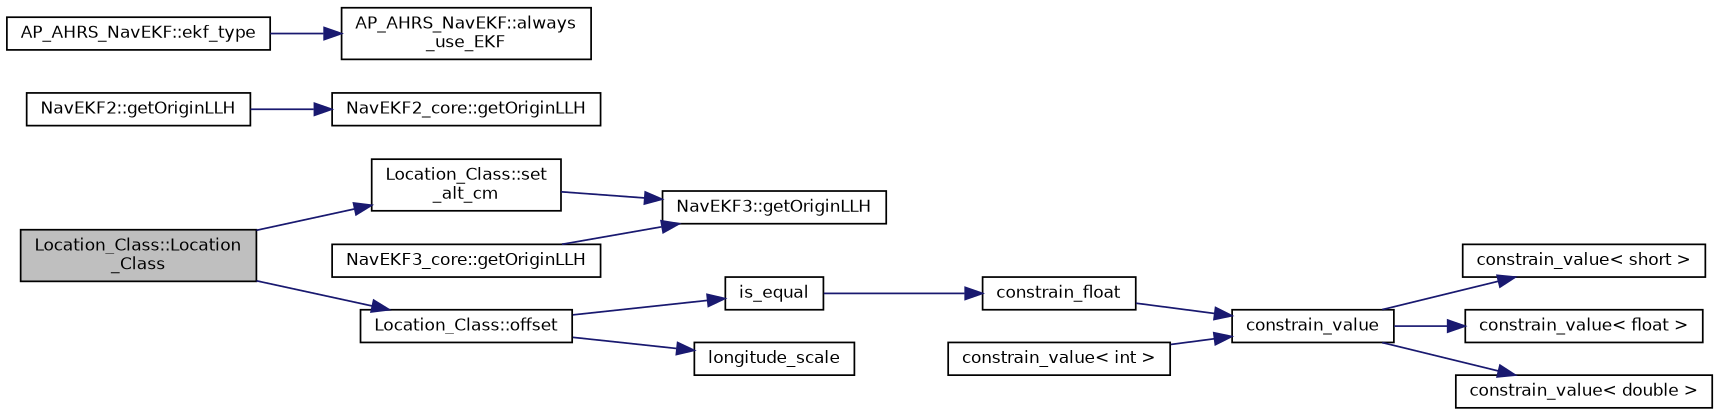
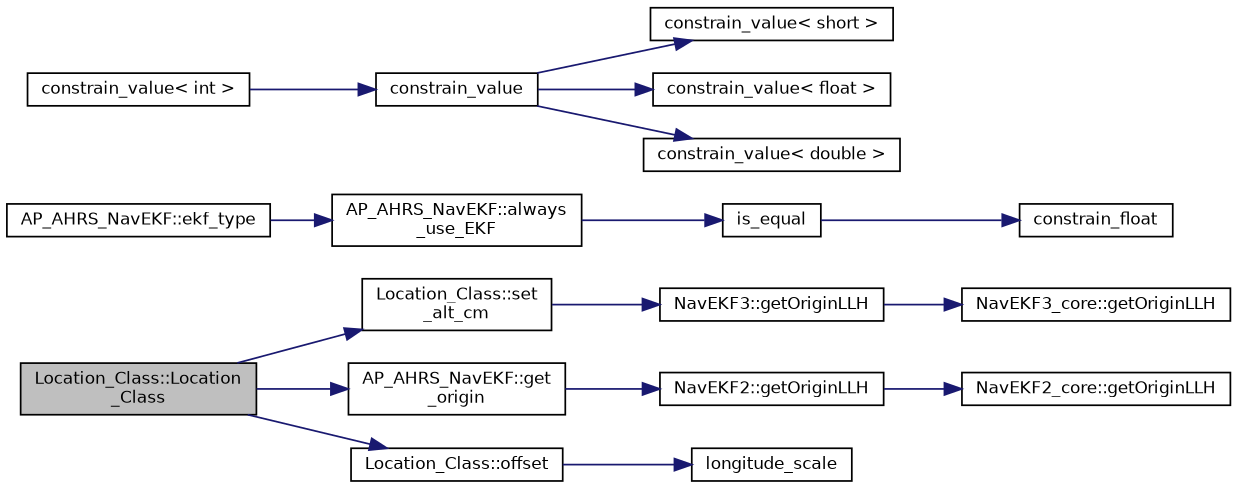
(612, 236) -> (914, 305)
(640, 308) -> (643, 220)
(1175, 308) -> none
none -> (457, 389)
